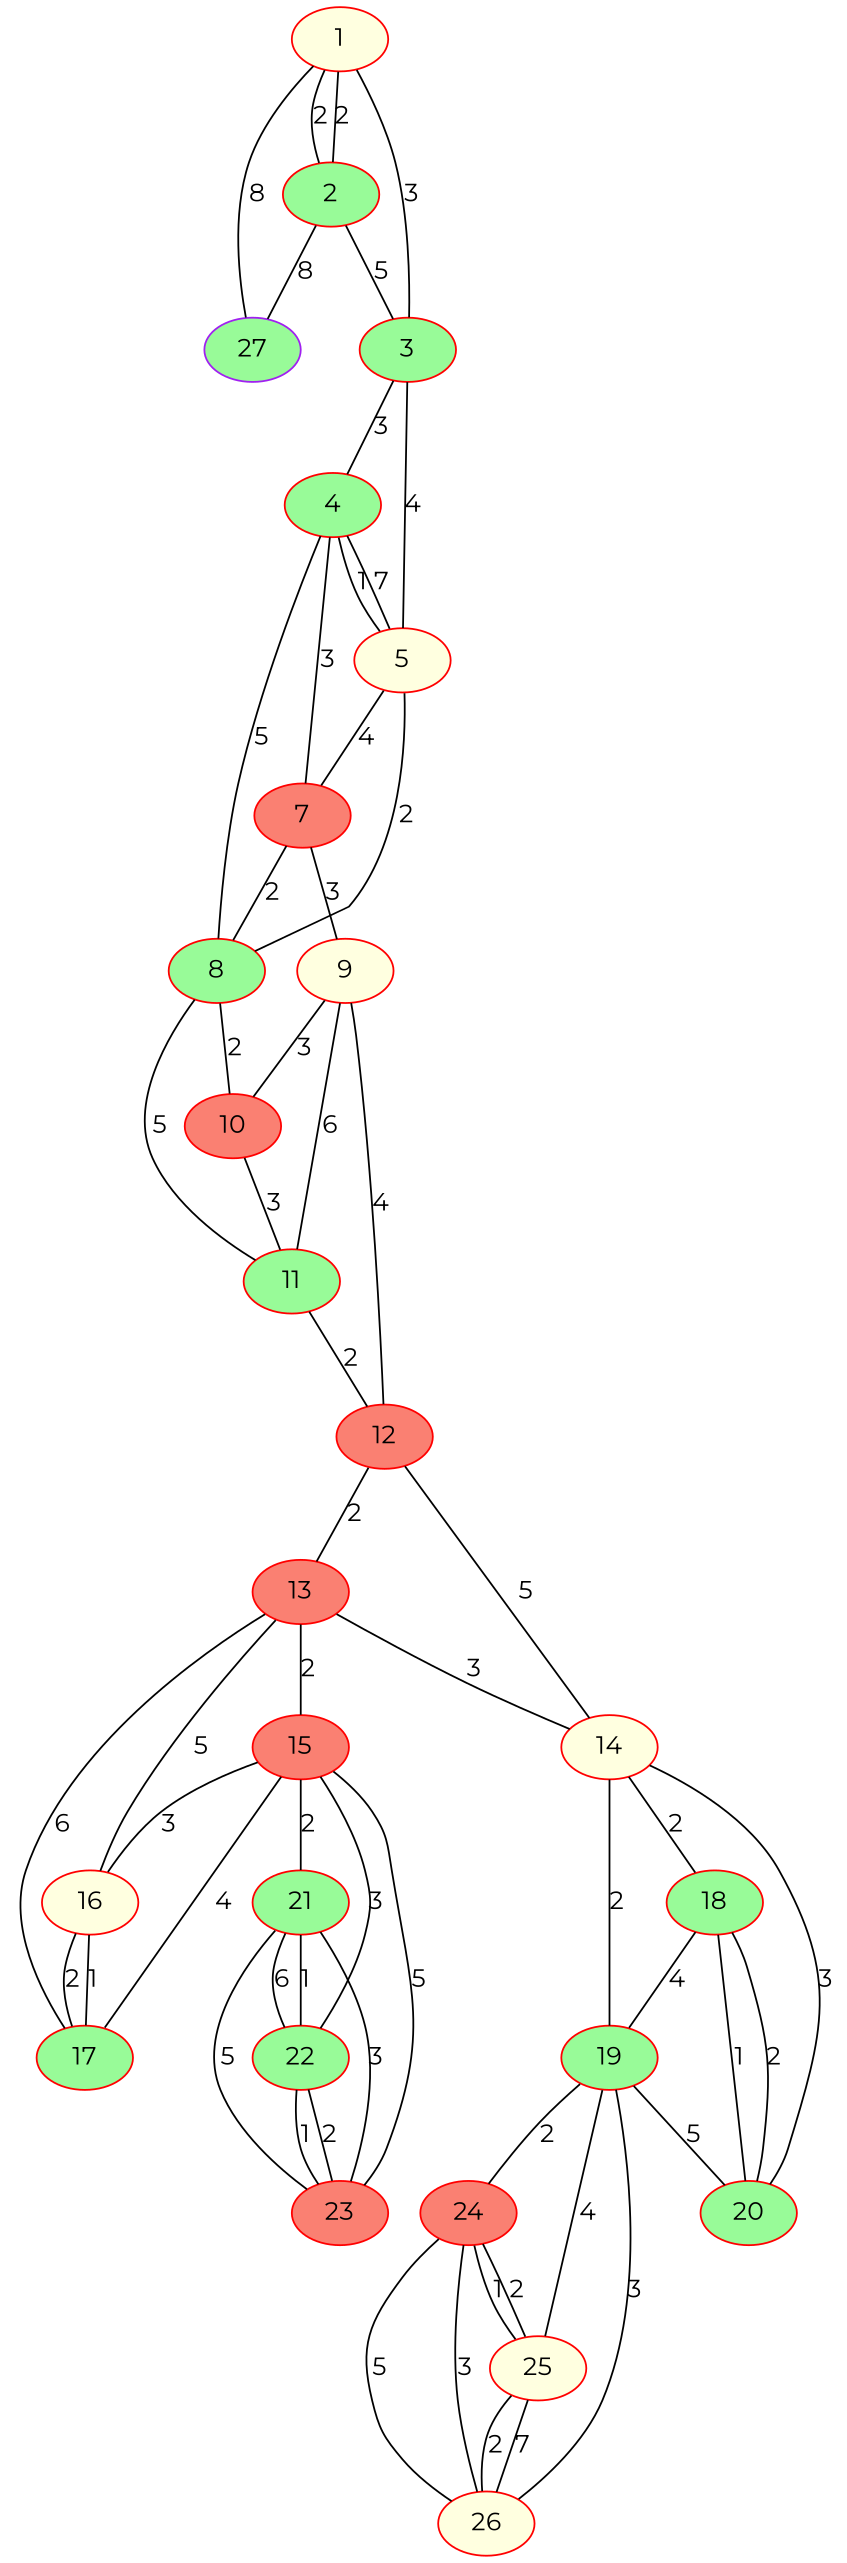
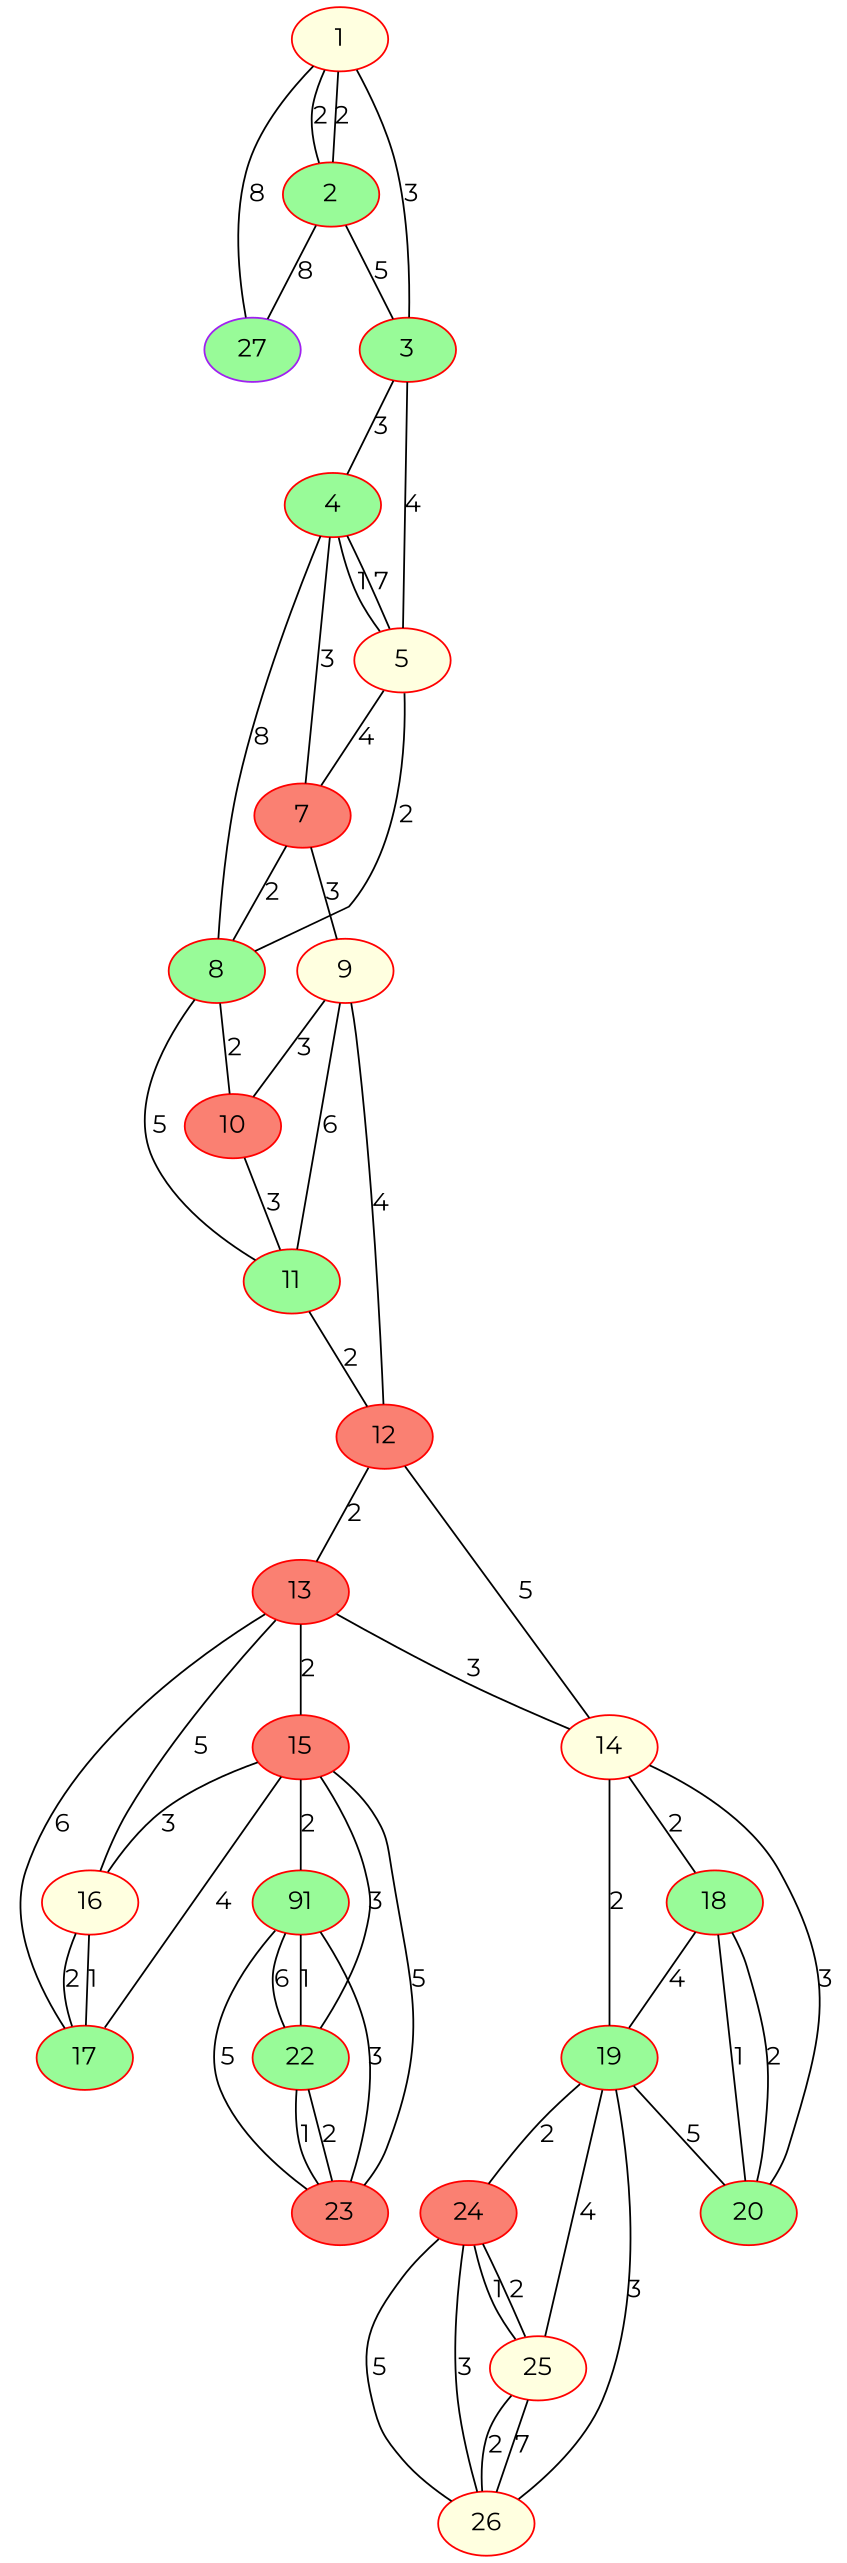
(262, 738) -> (262, 738)
(301, 1903) -> (301, 1903)
